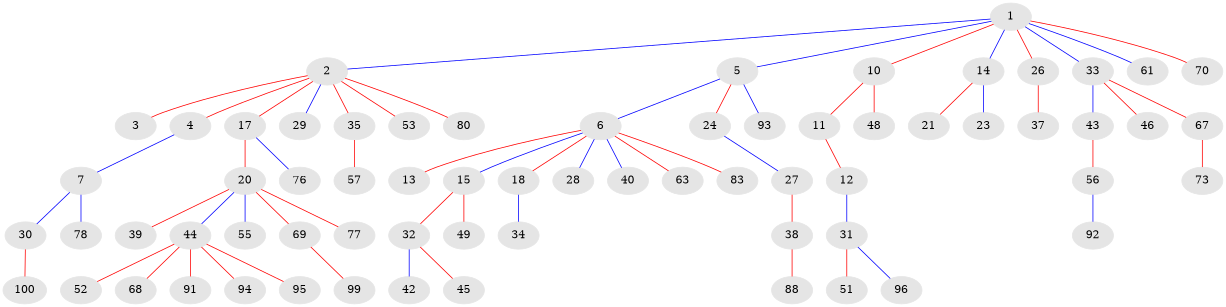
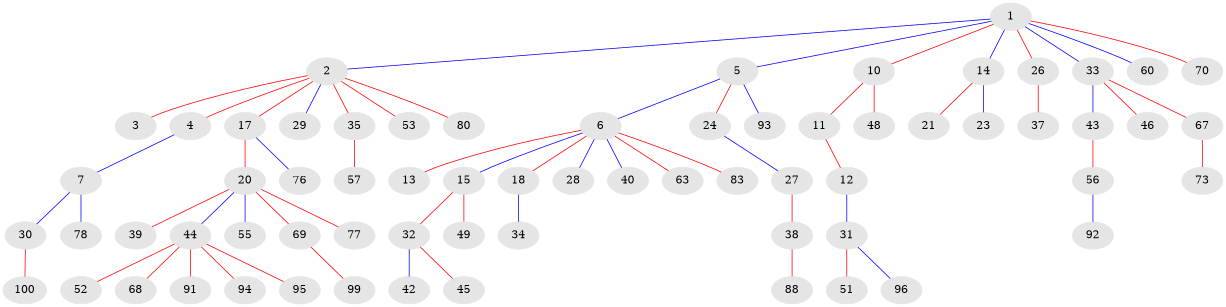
(1148, 71) -> (1148, 71)
